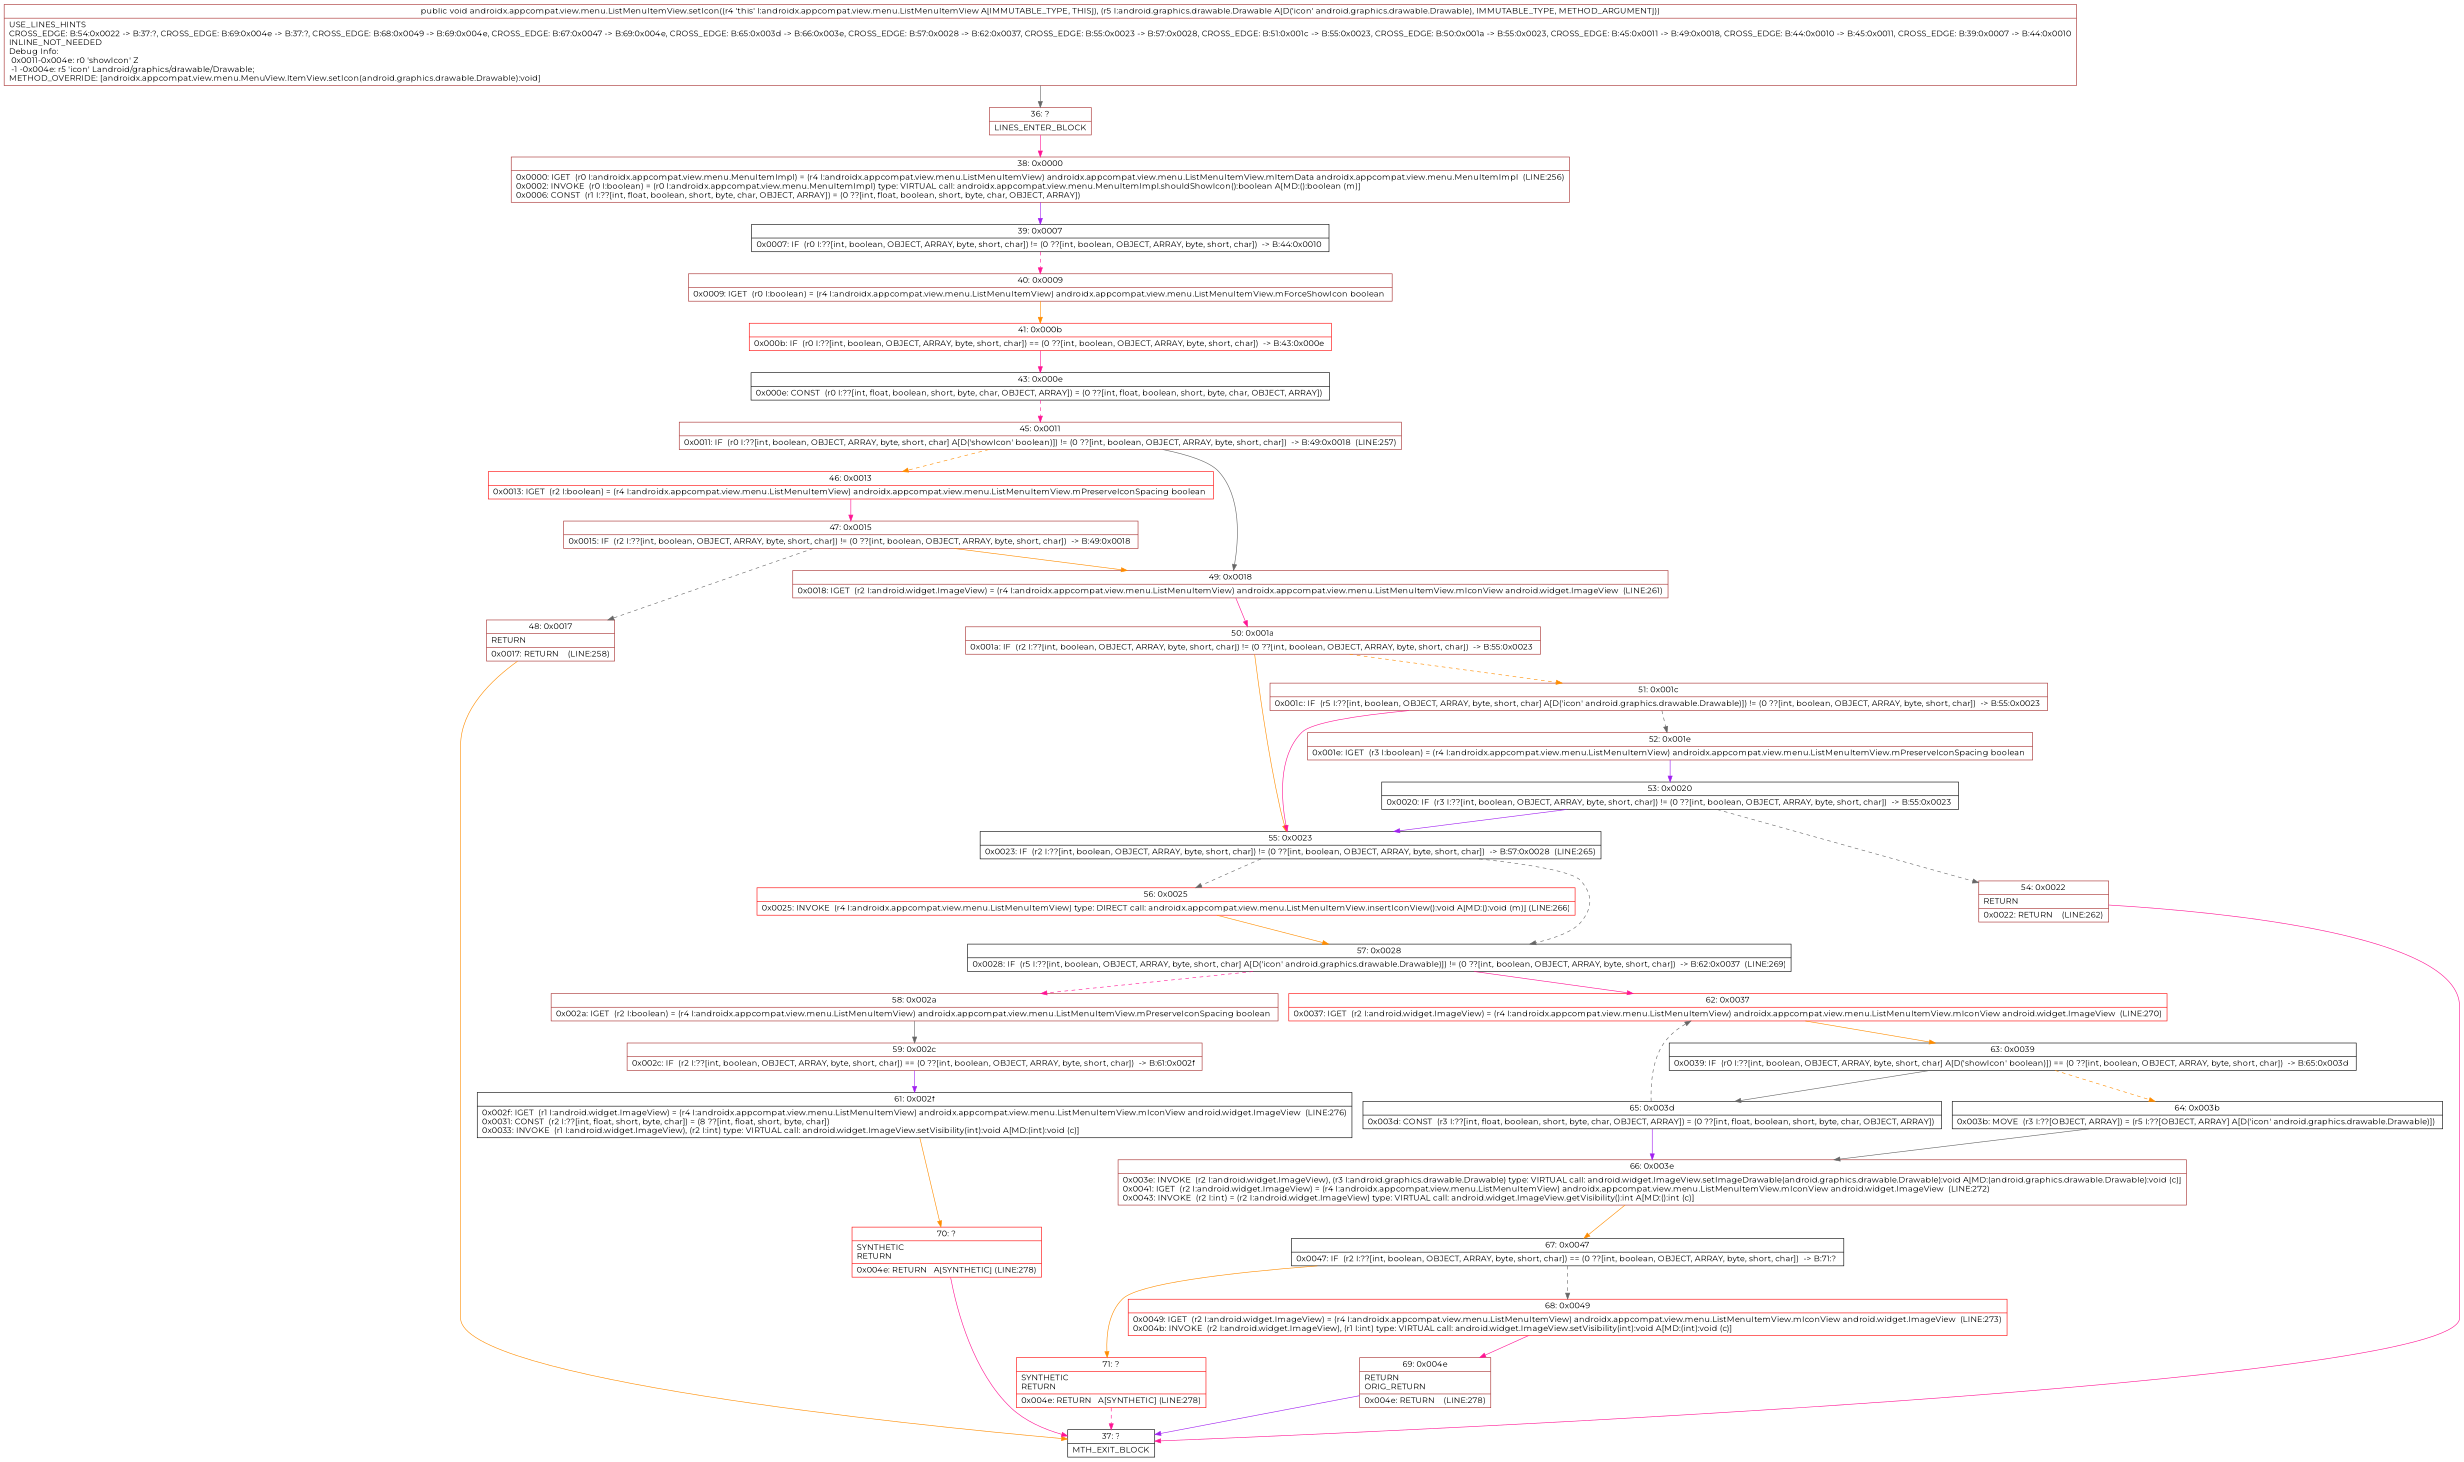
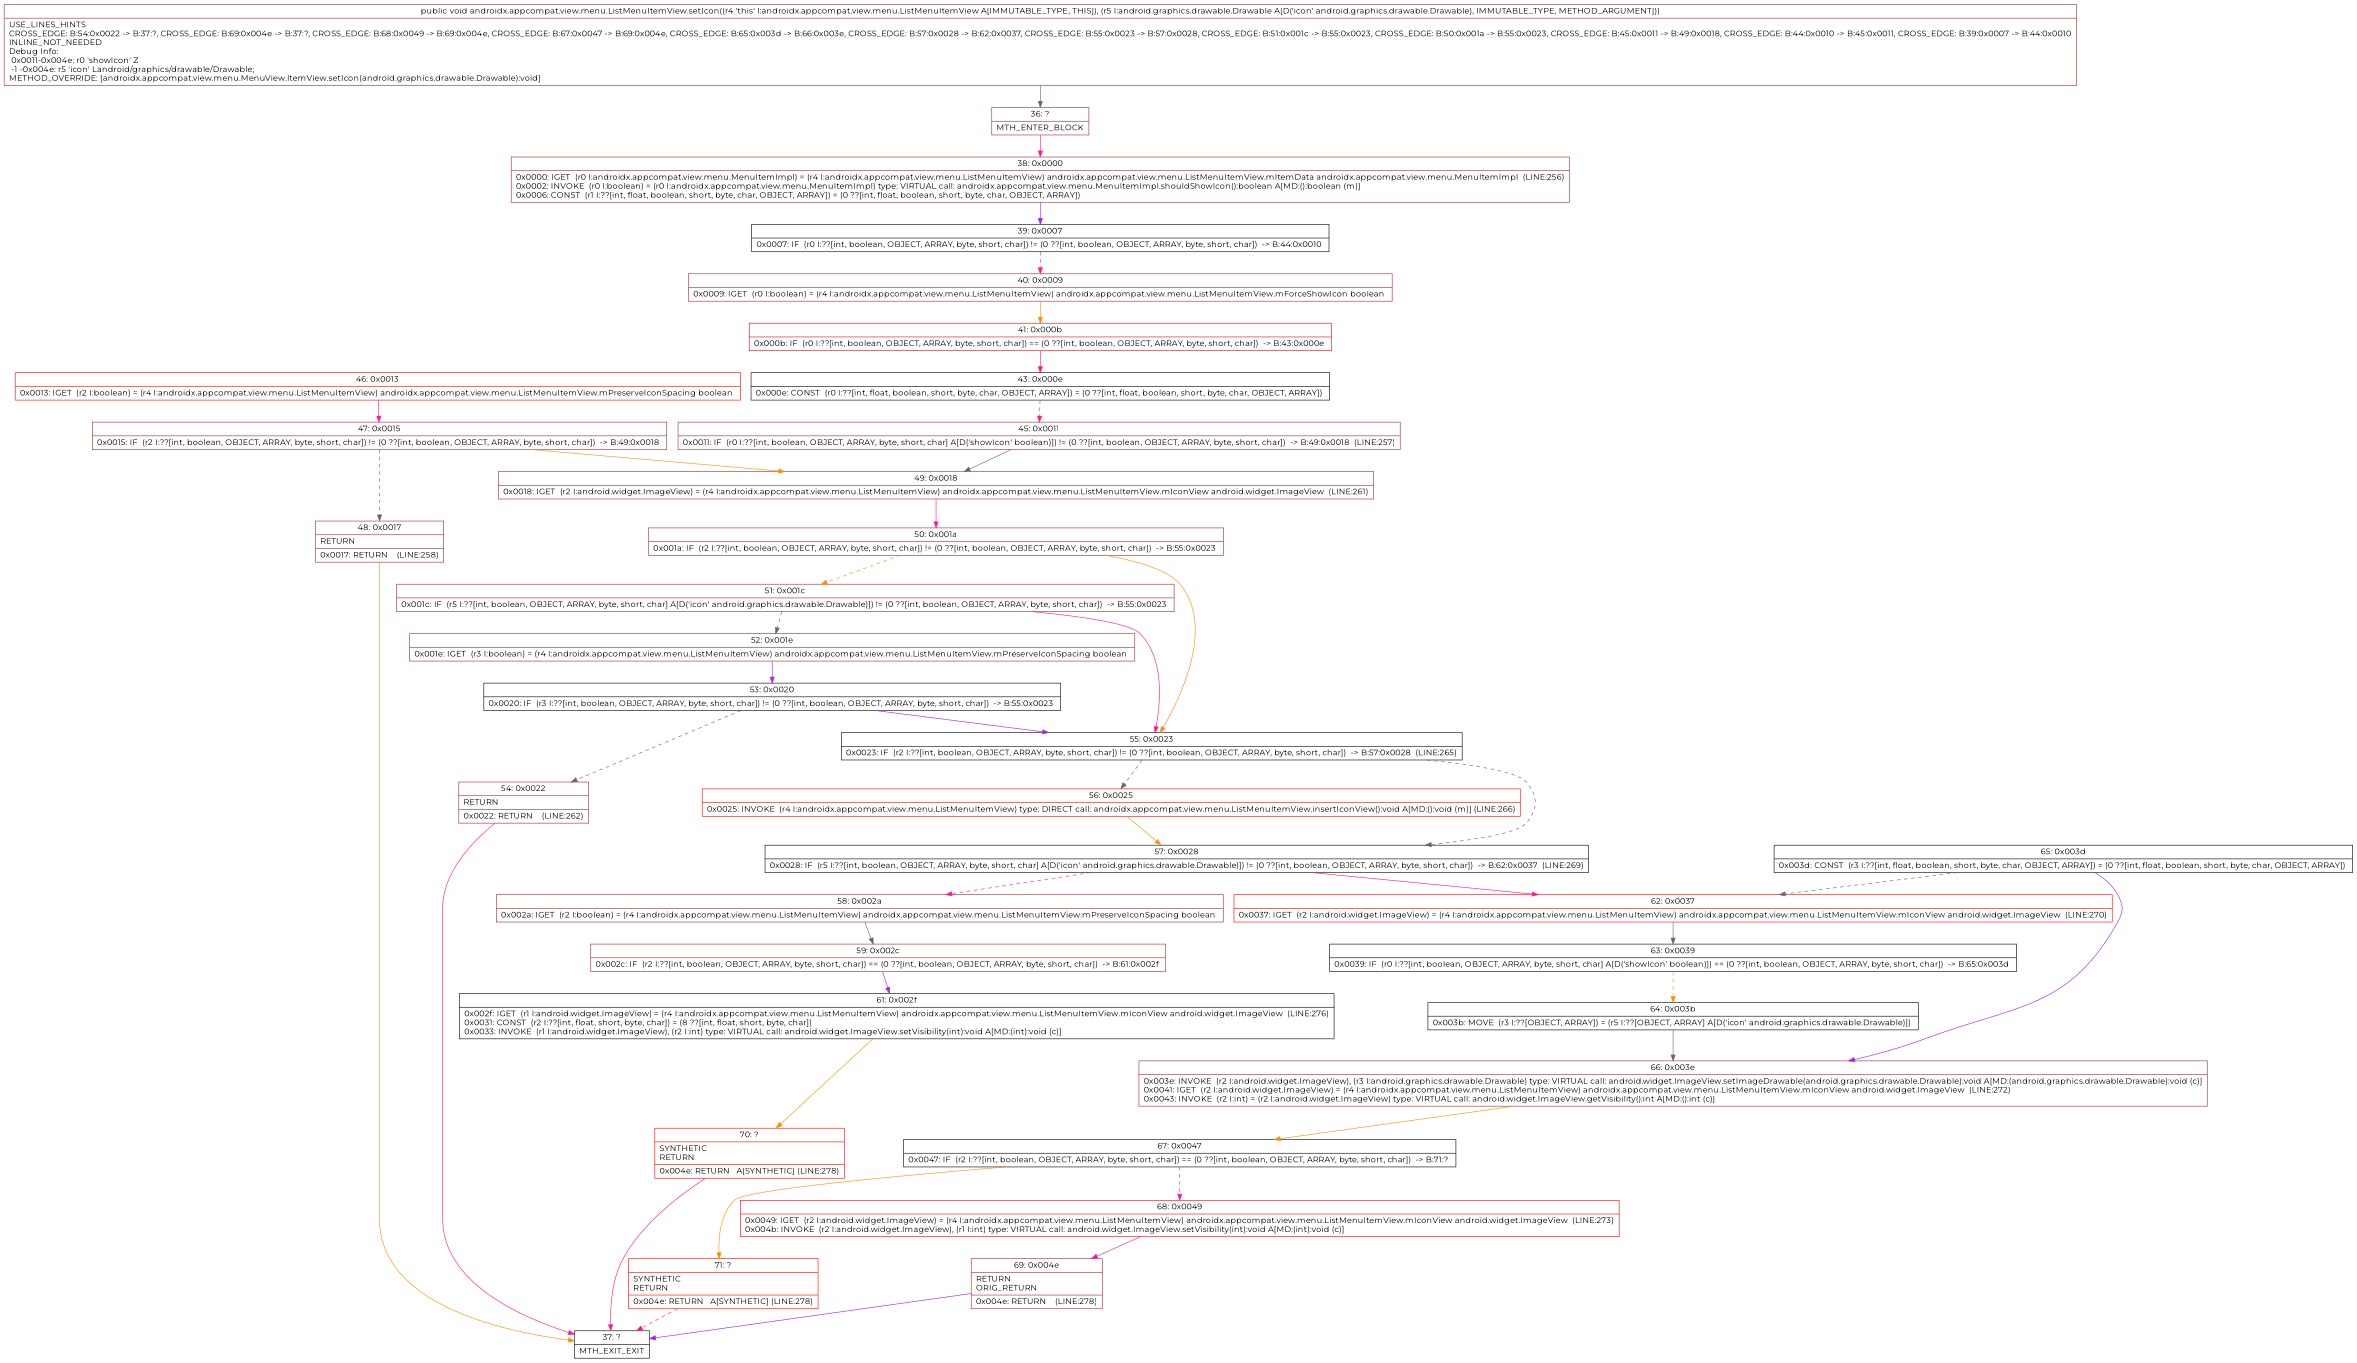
(1040, 128) -> (1040, 128)
(949, 460) -> none
(1867, 1031) -> (1673, 930)
(1835, 1085) -> none
(1568, 1279) -> (1180, 1180)
(1111, 1450) -> (612, 1351)
